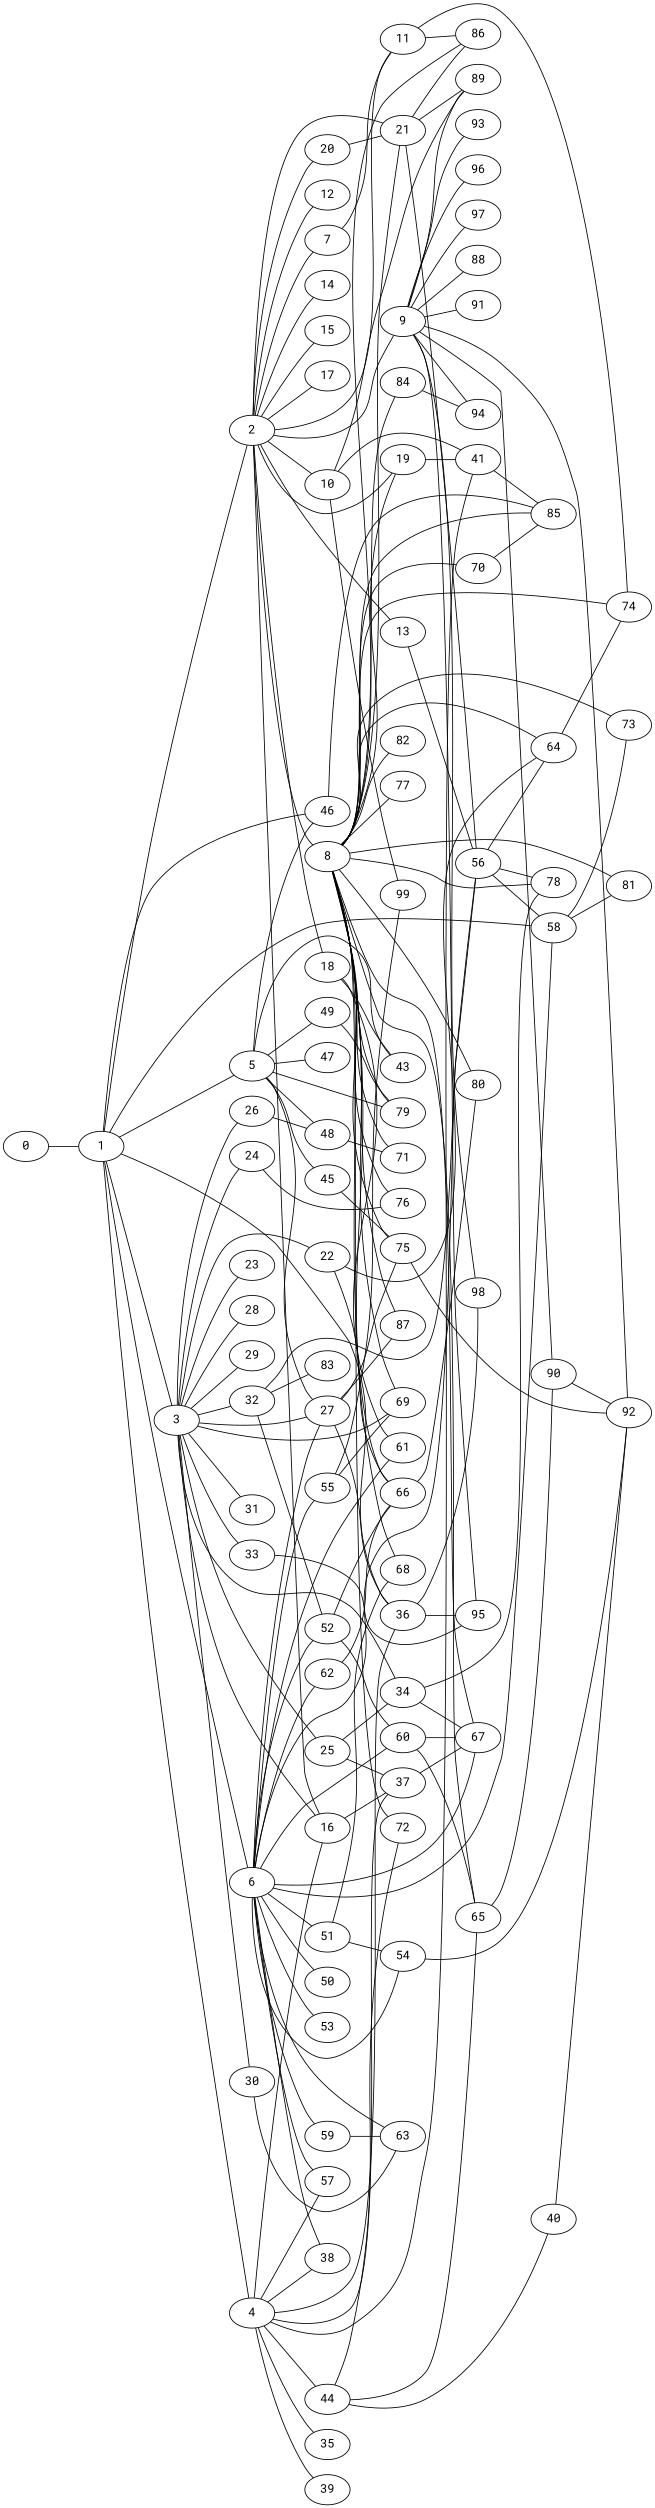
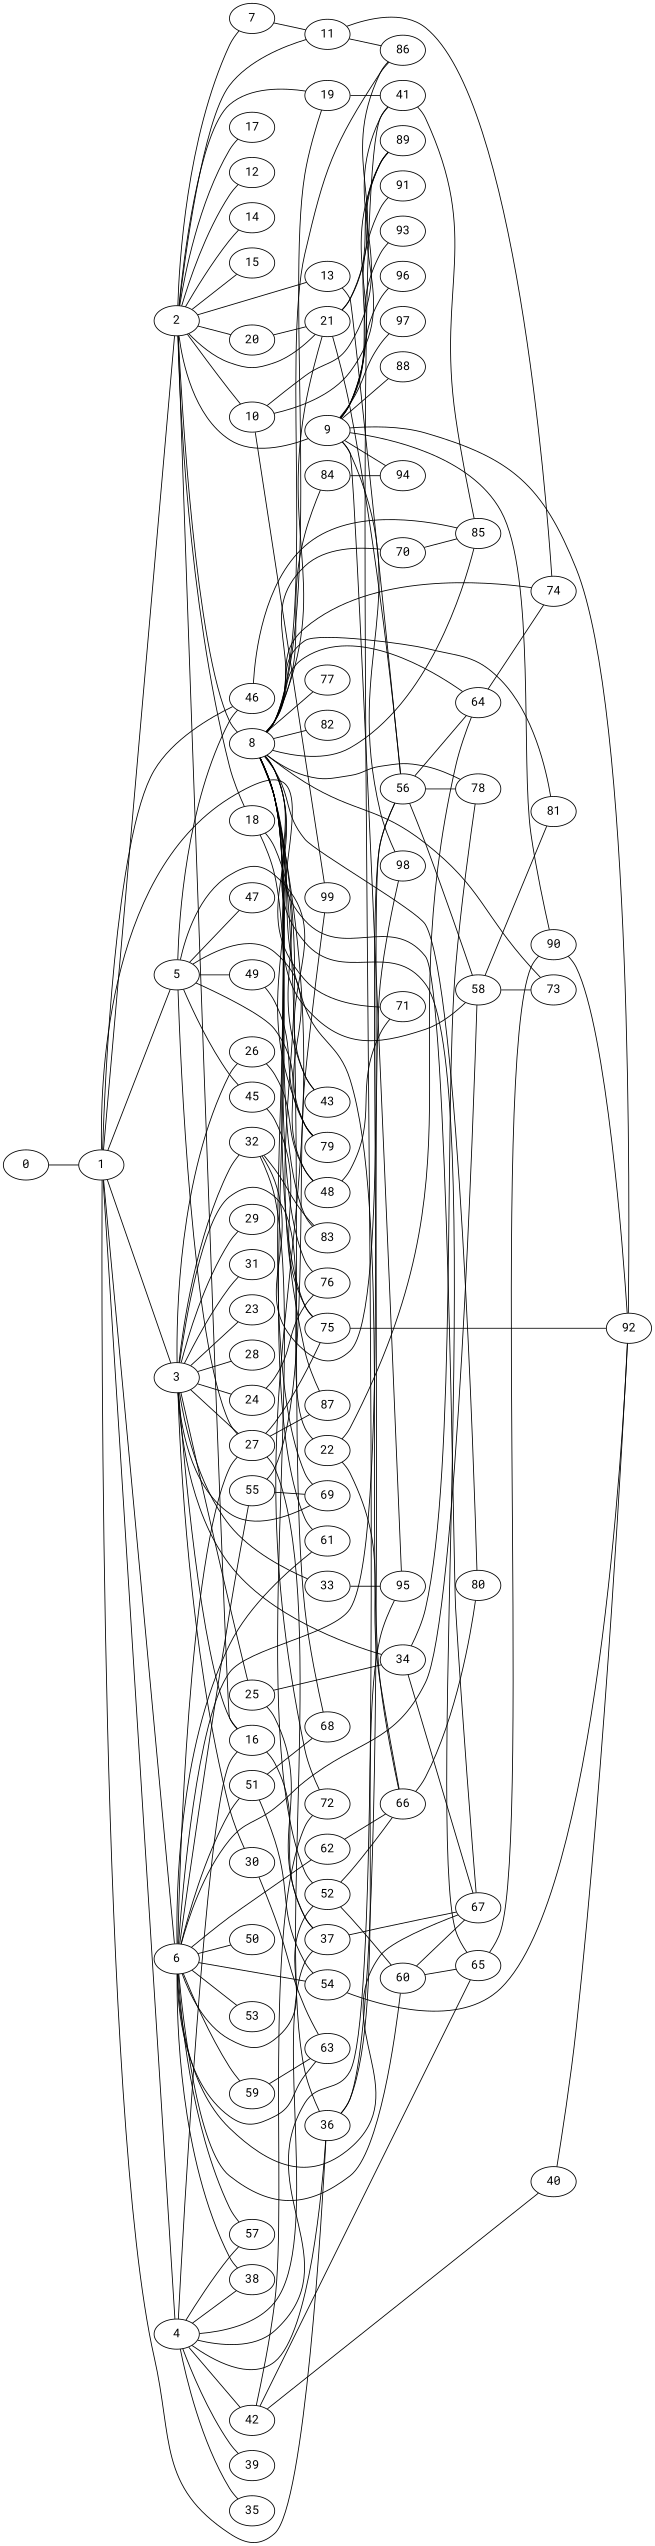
none -> (283, 993)
(327, 2399) -> (252, 2420)
